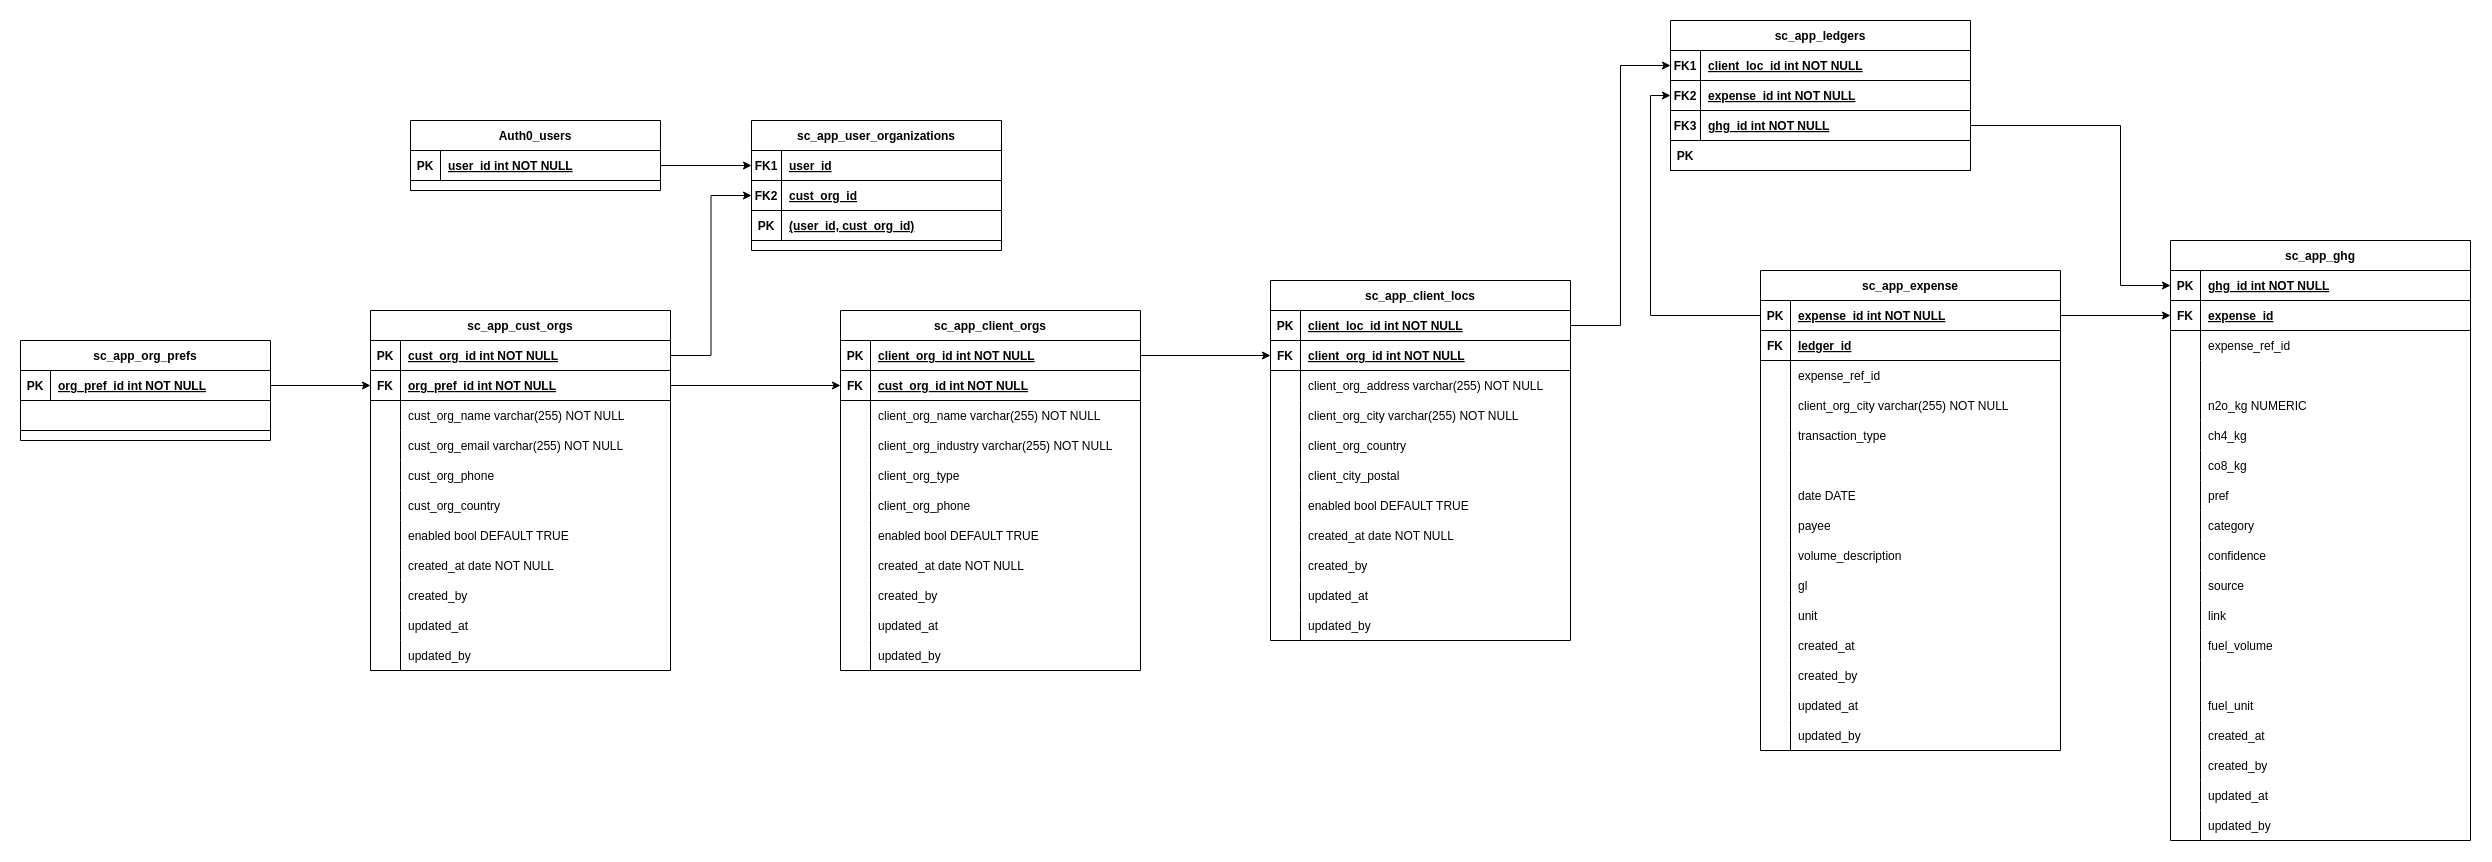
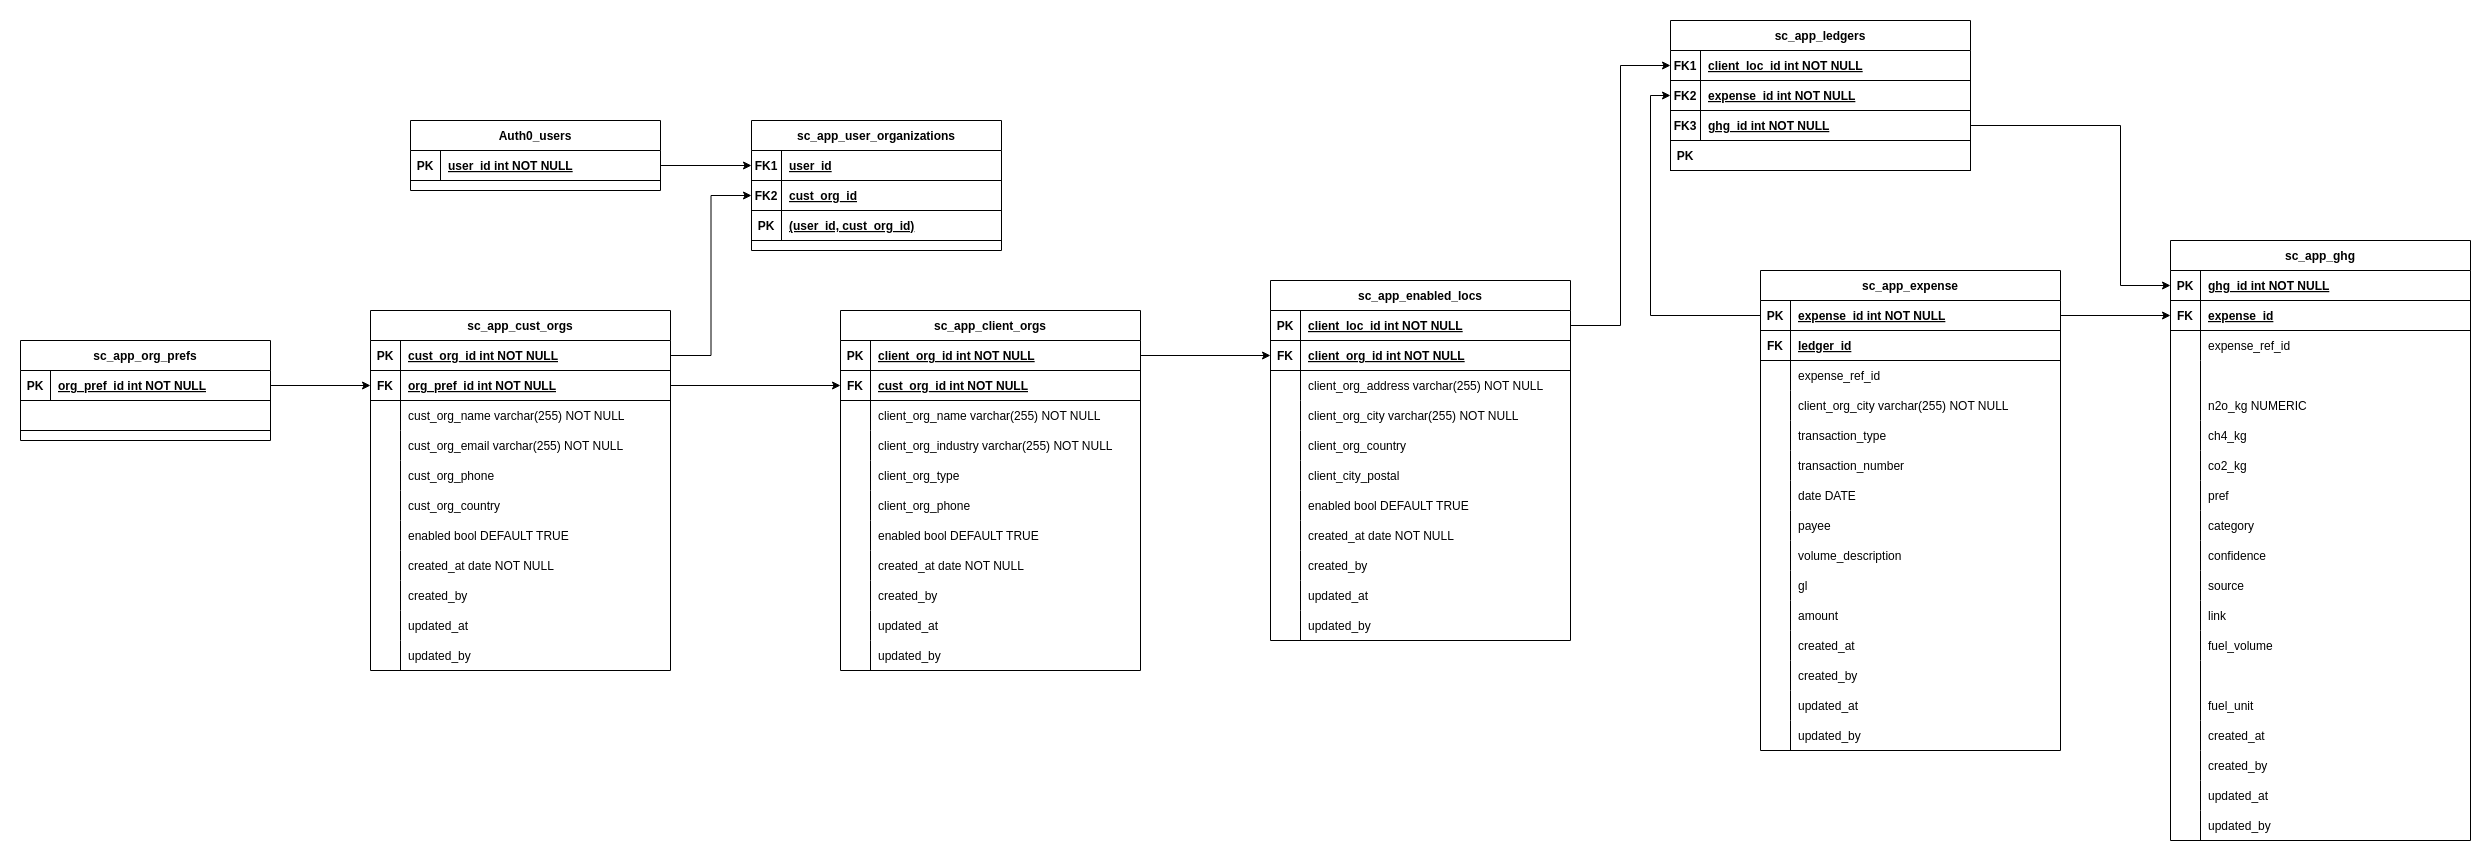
(1420, 296) -> (1420, 296)
none -> (1926, 466)
(2228, 466) -> (2228, 466)
(1810, 616) -> (1818, 616)
